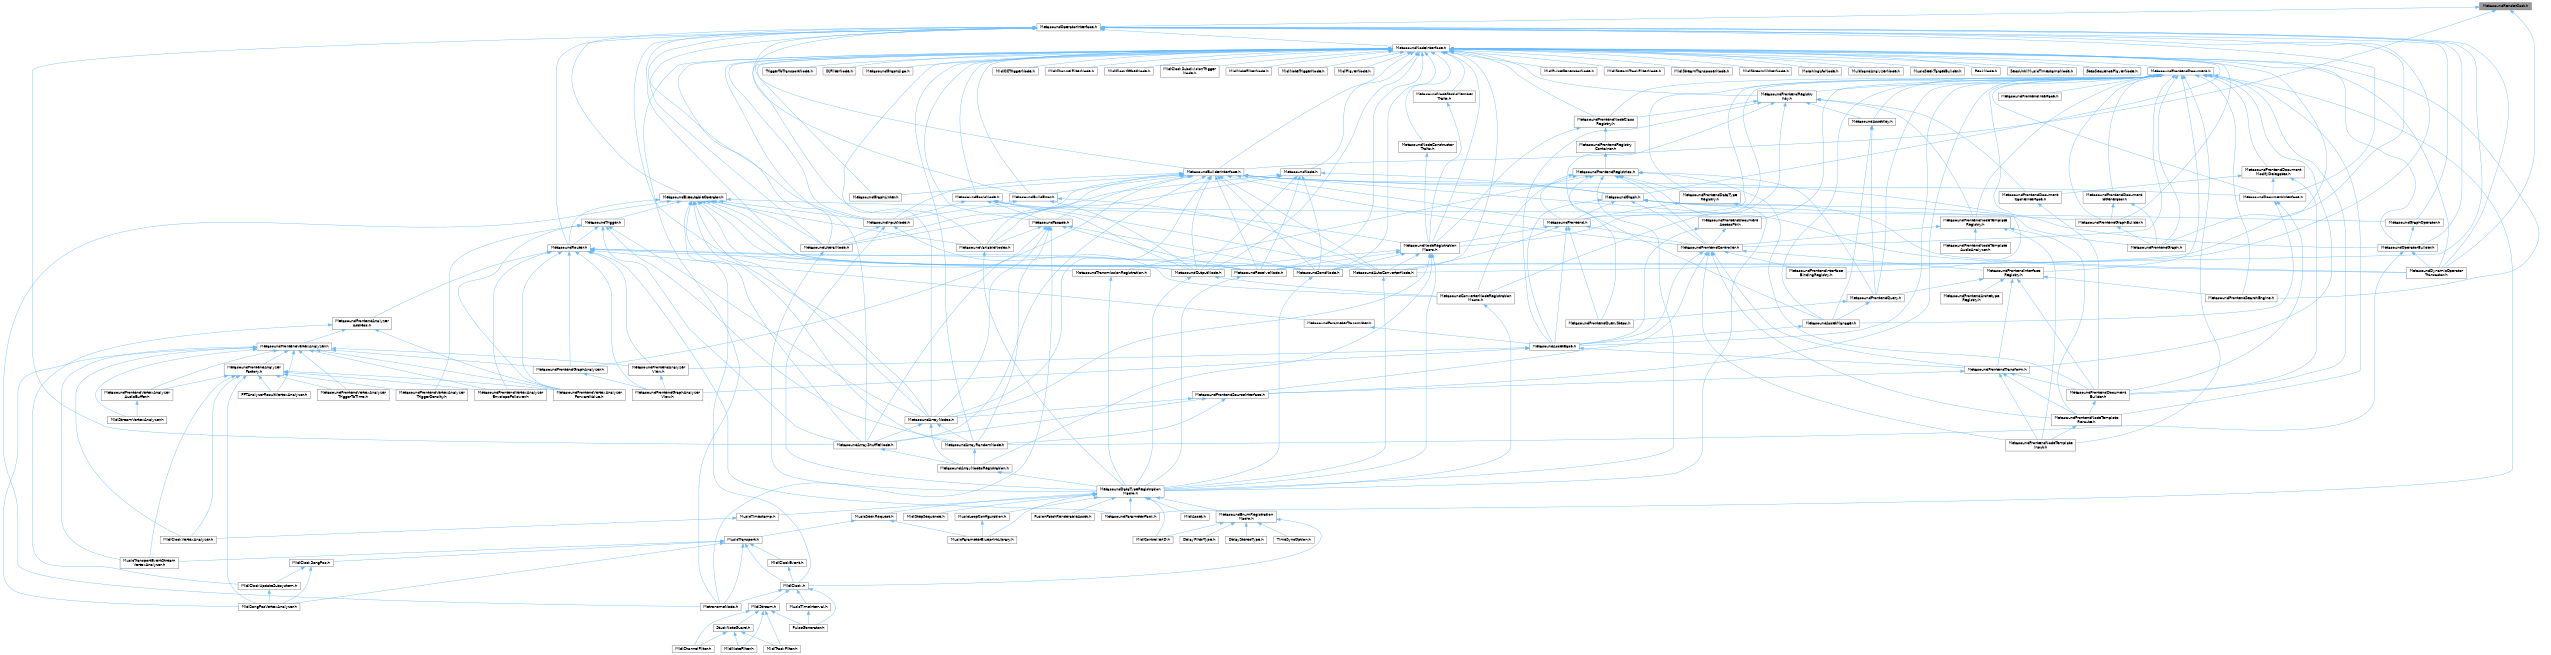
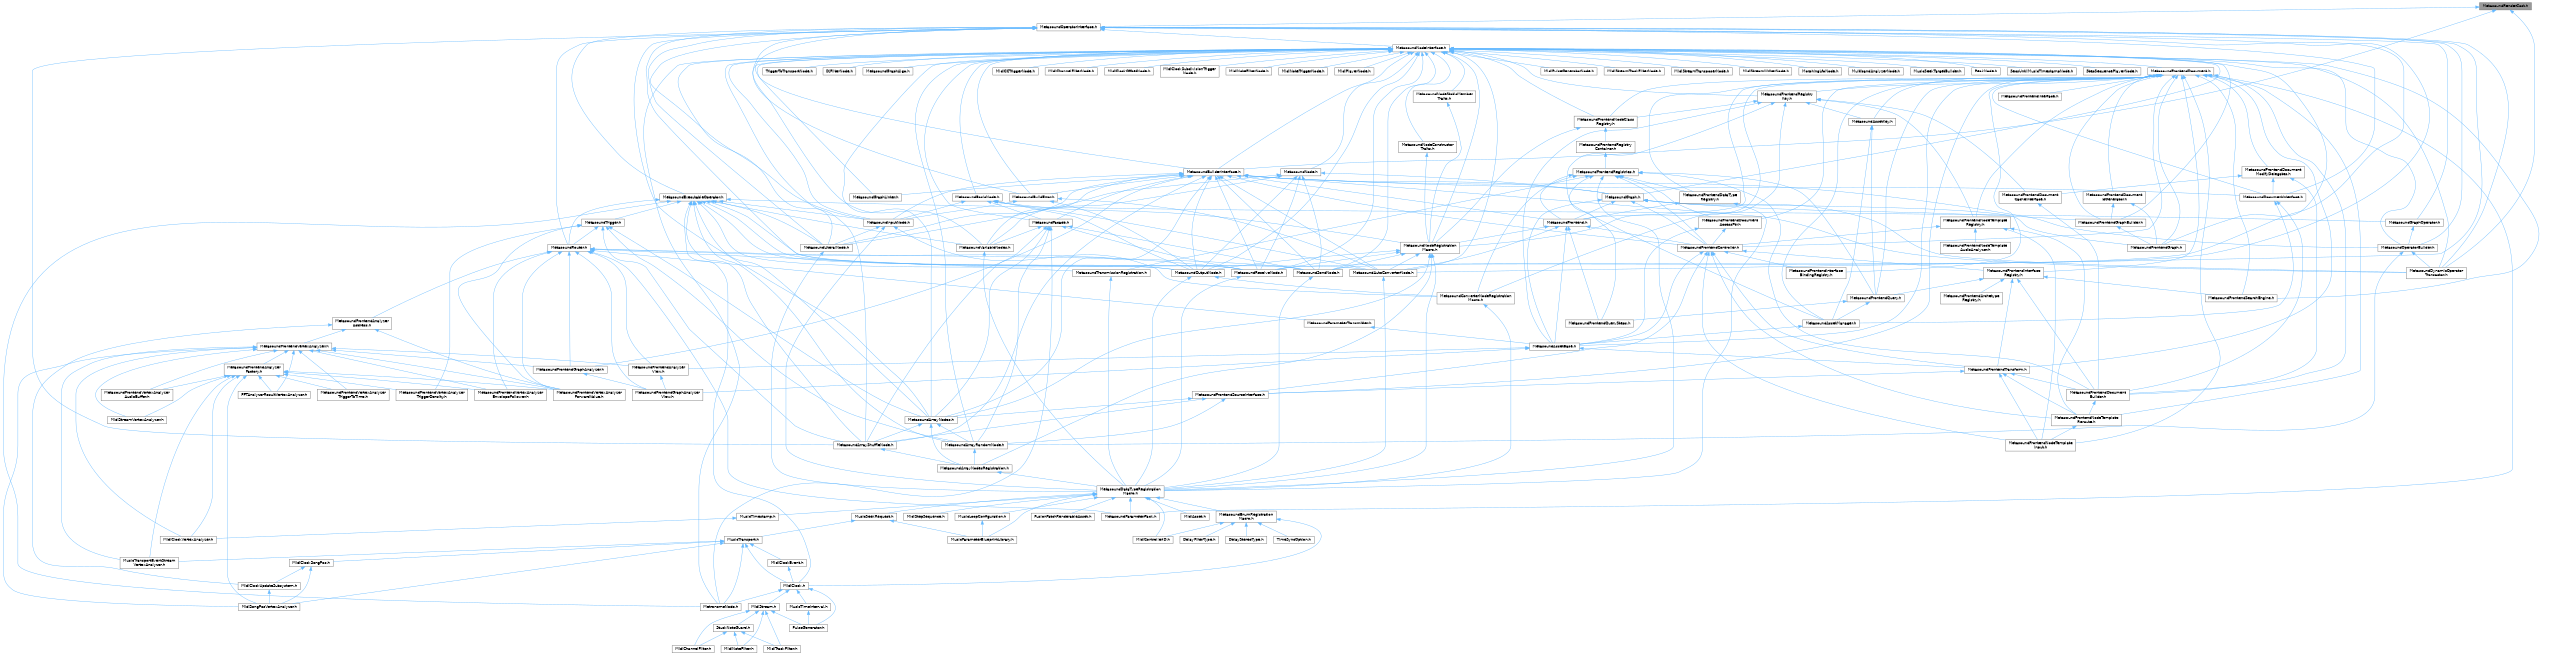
(137, 411) -> (185, 394)
